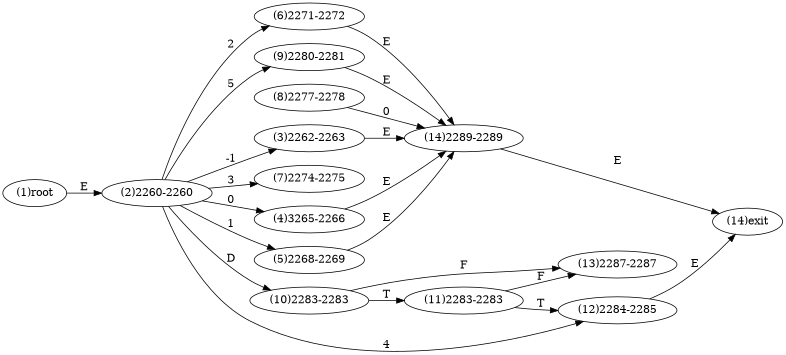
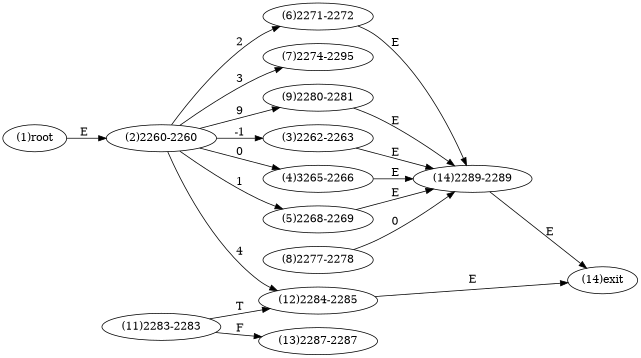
(231, 85) -> (240, 112)
(309, 179) -> (318, 57)
(309, 301) -> none
